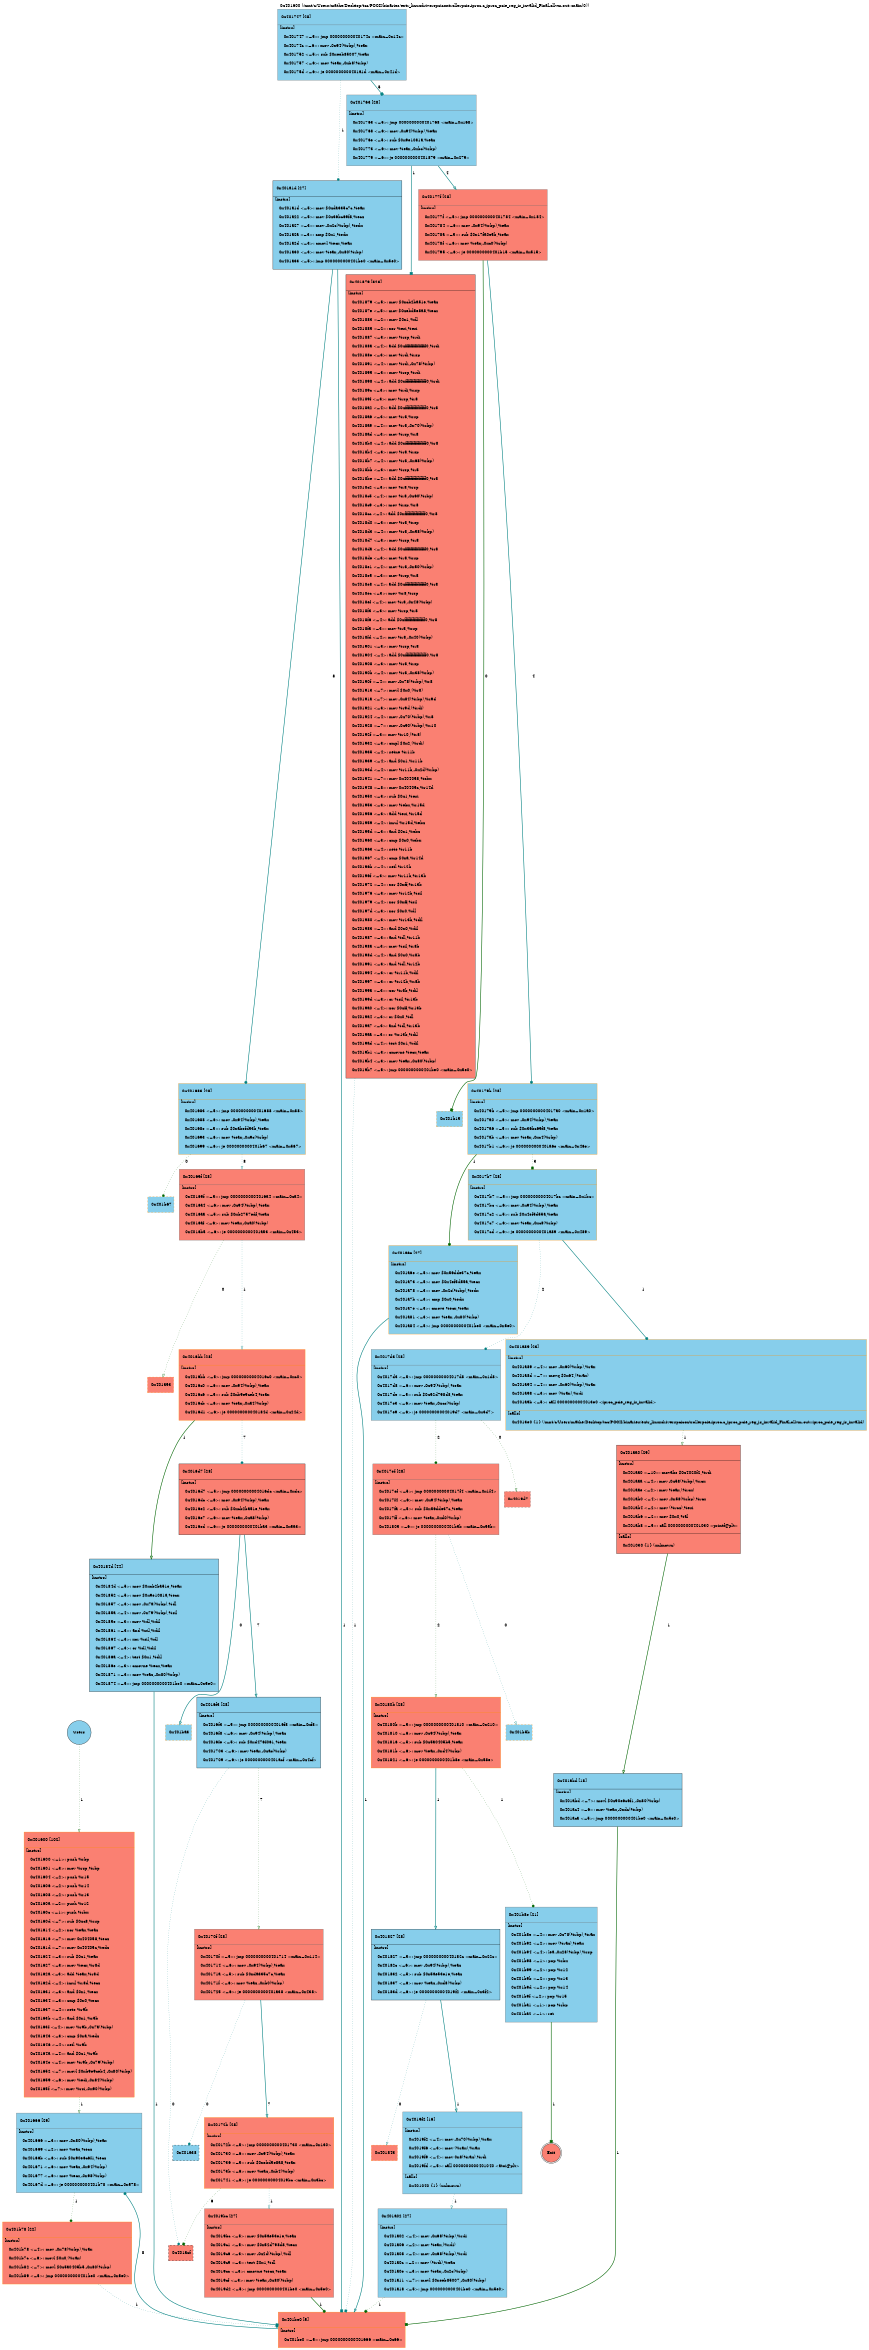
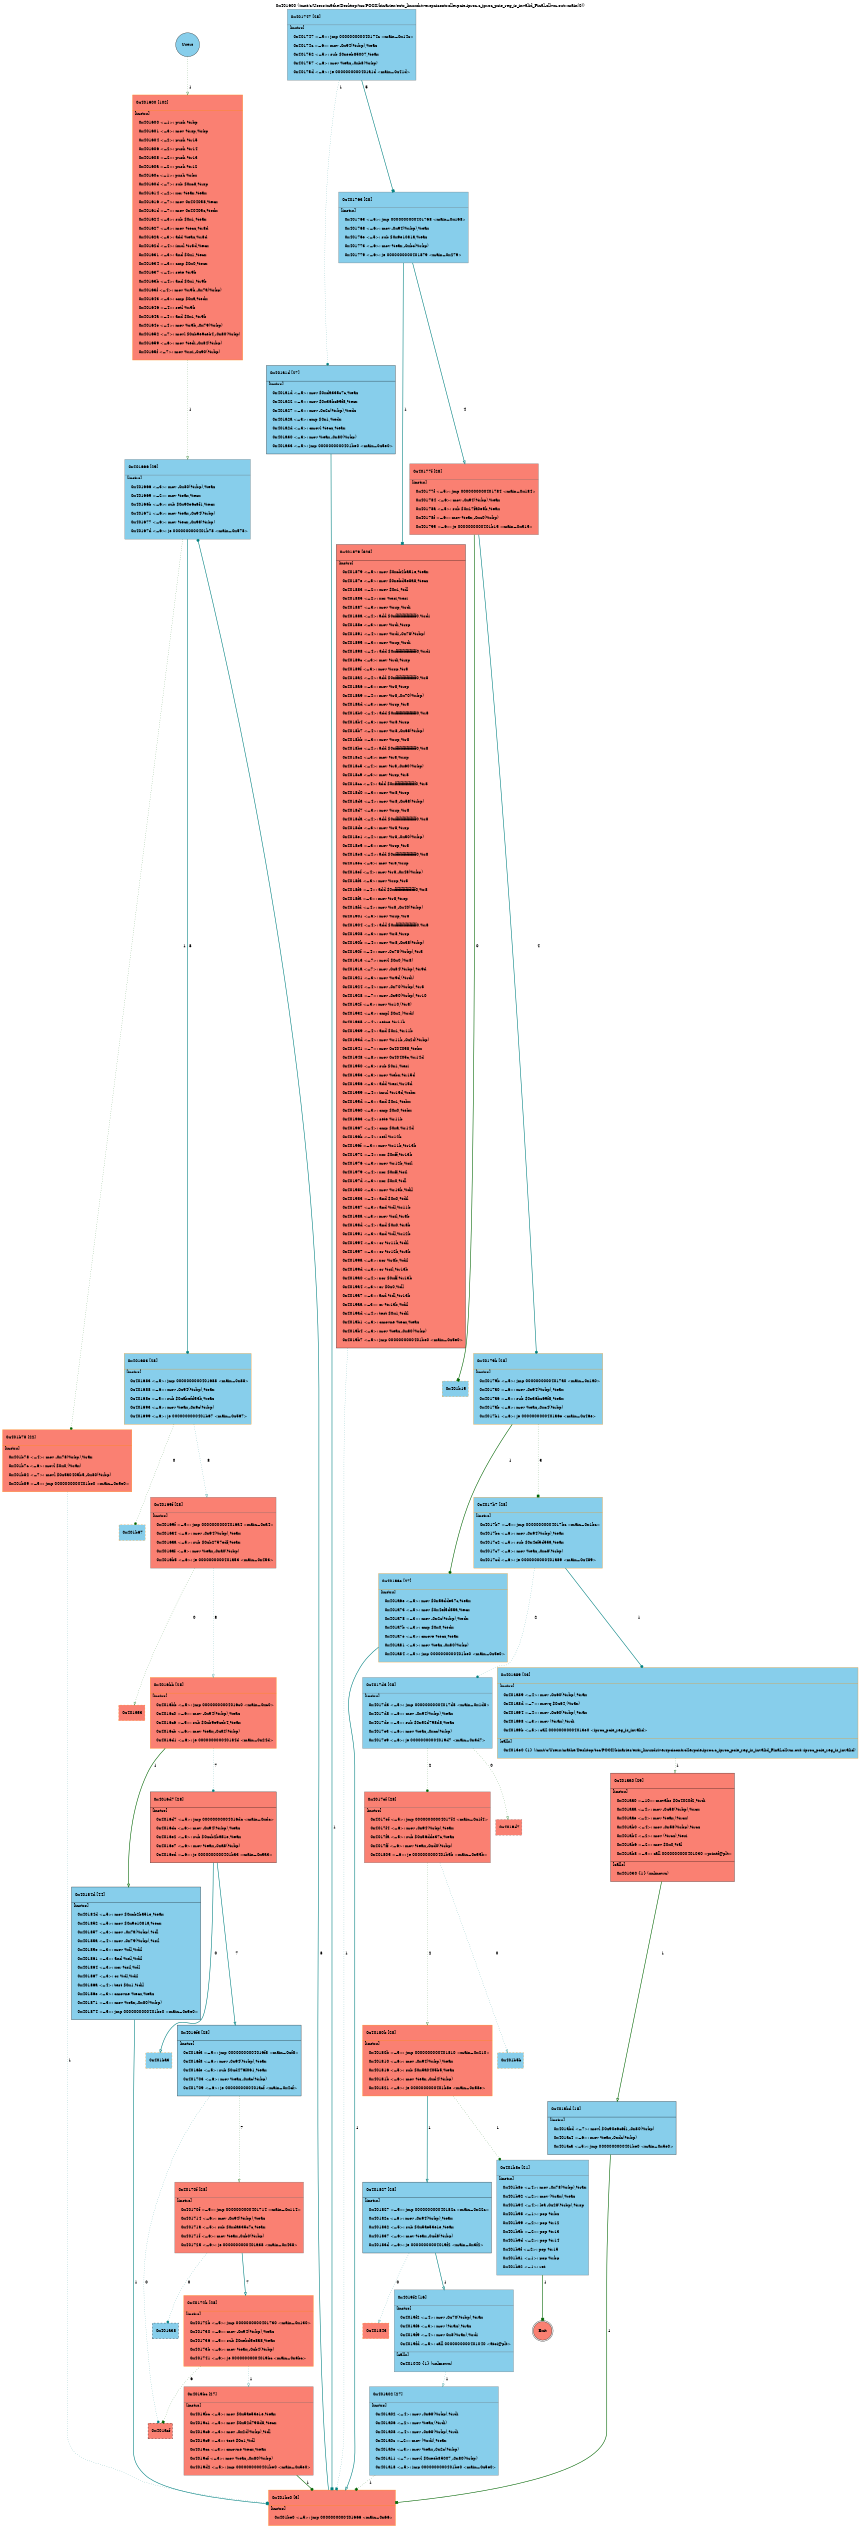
(289, 675) -> (188, 945)
(244, 1290) -> (215, 1618)
